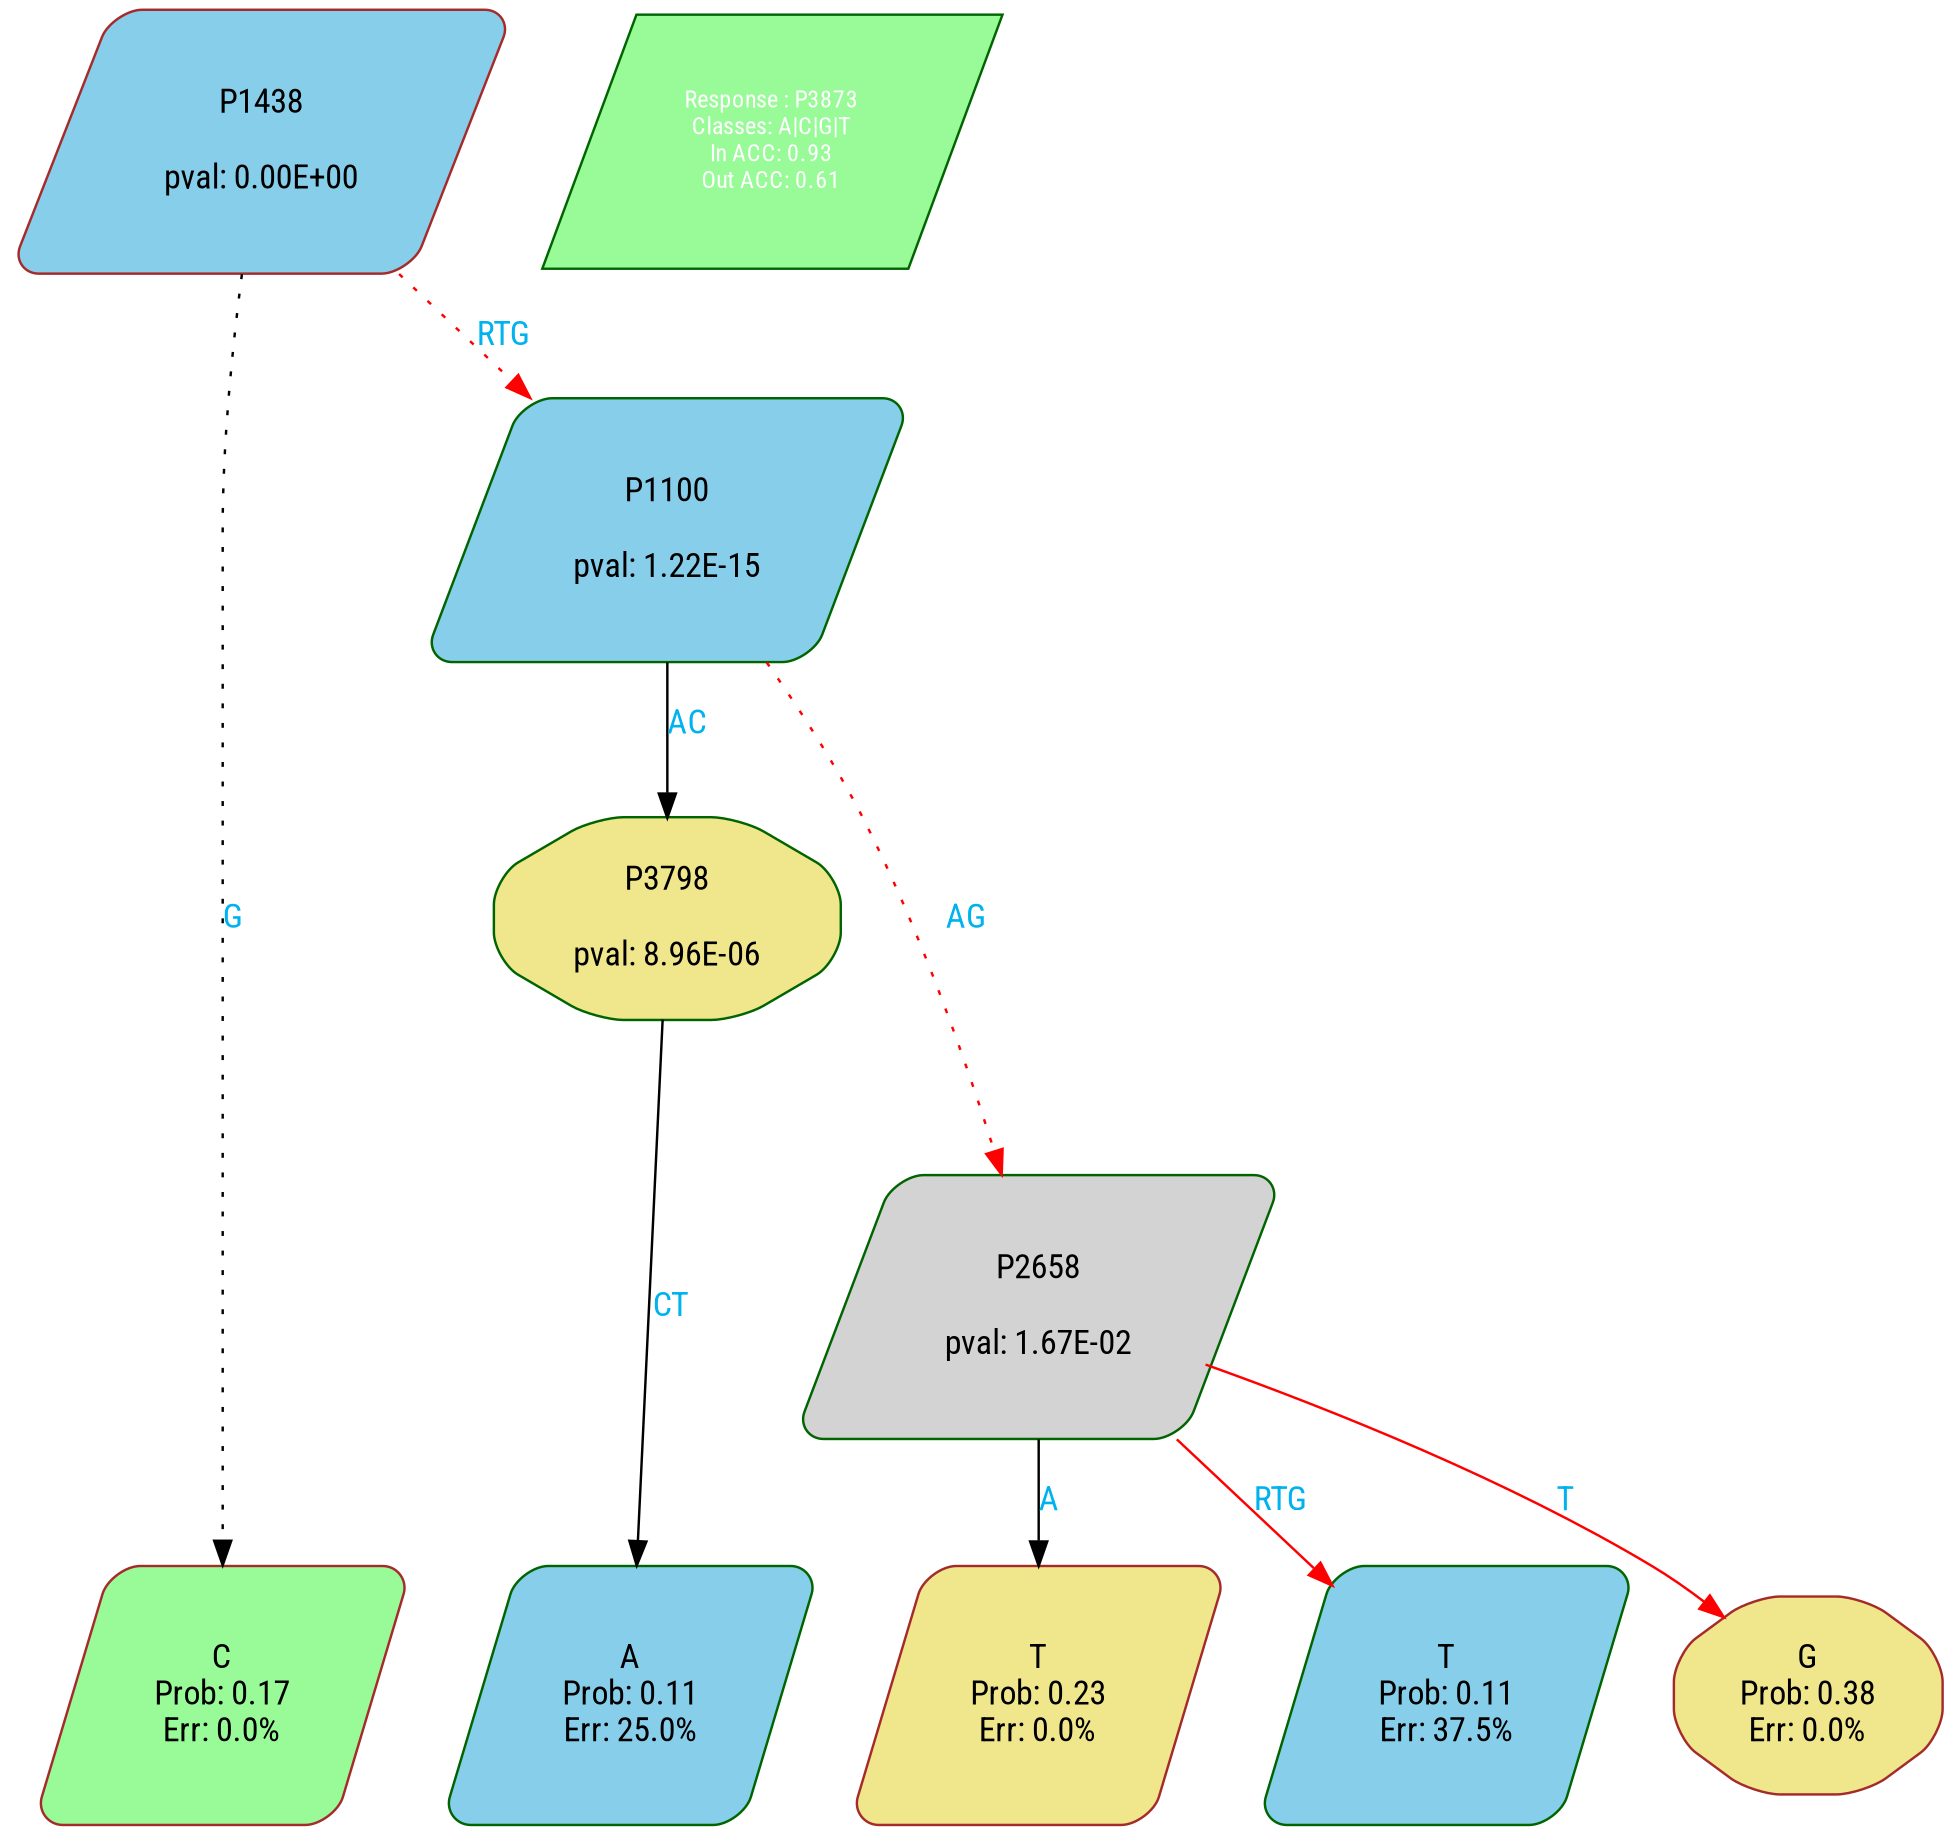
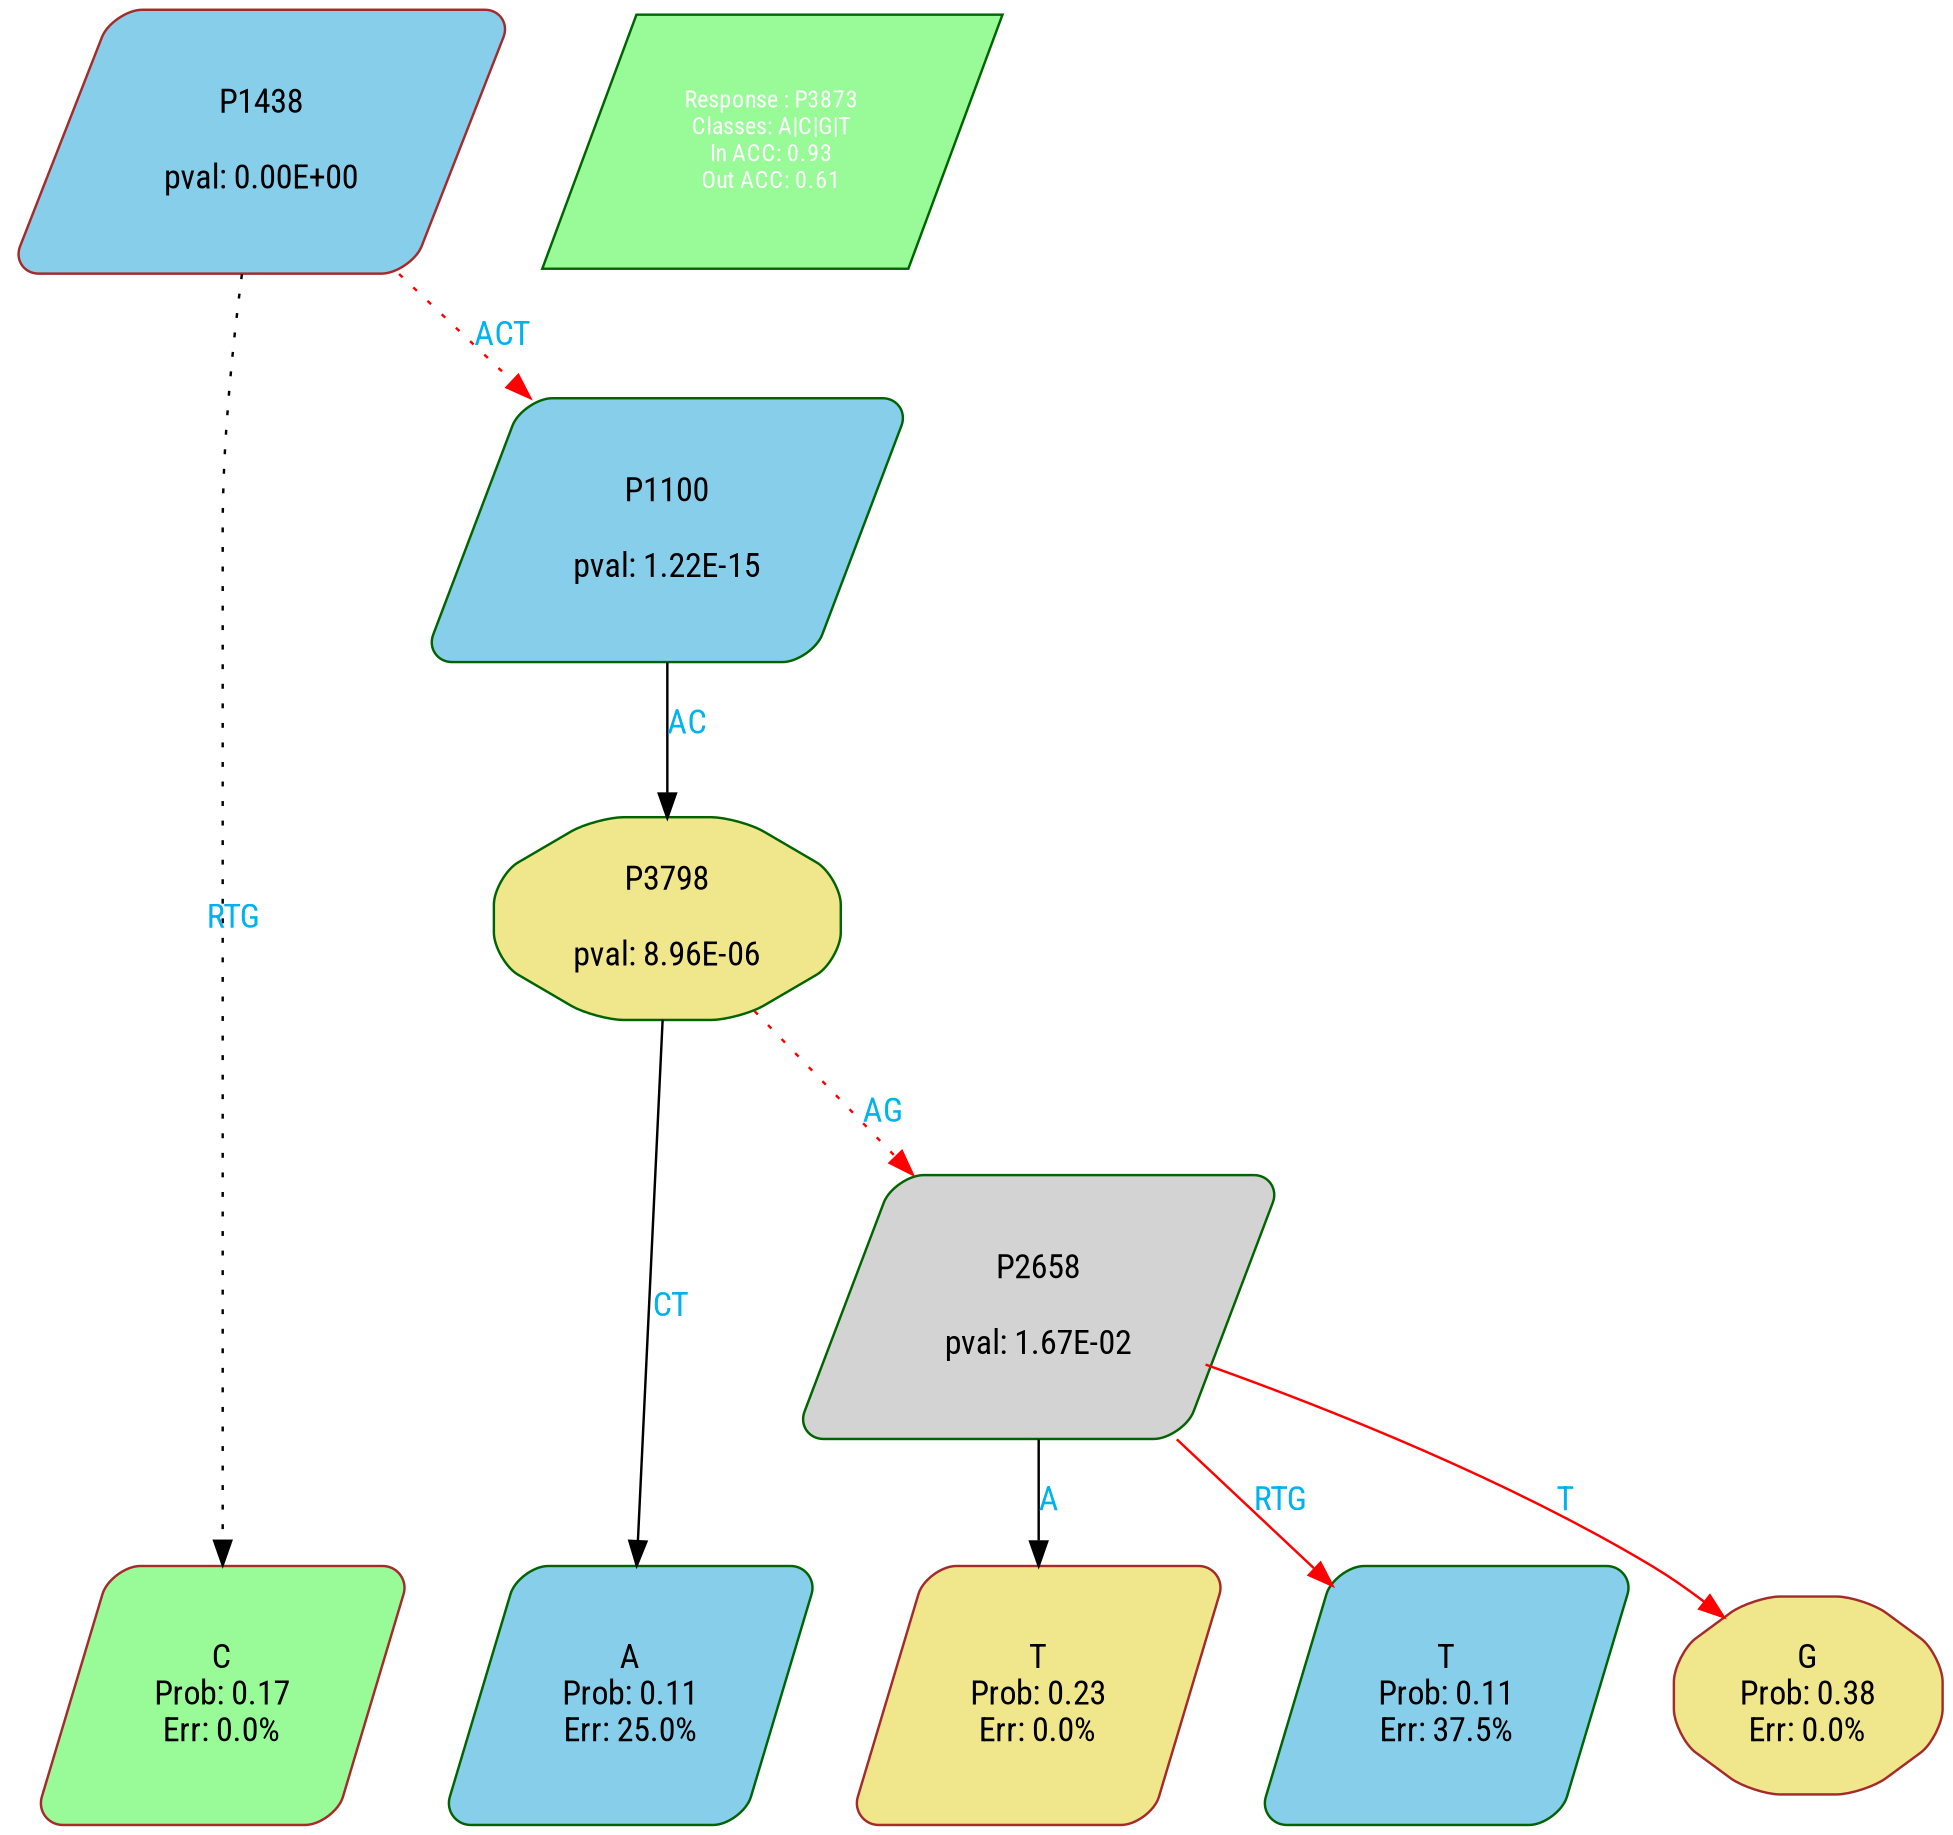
(504, 336) -> (504, 336)
(900, 897) -> (825, 1084)
(234, 919) -> (234, 919)
